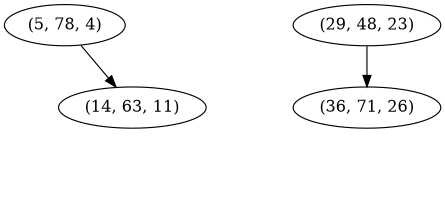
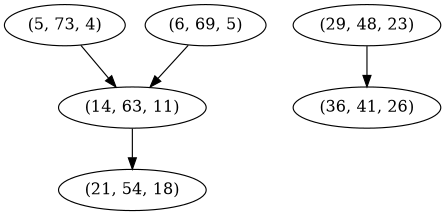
(65, 25) -> (65, 25)
none -> (206, 25)
(367, 108) -> (367, 108)
none -> (132, 190)
